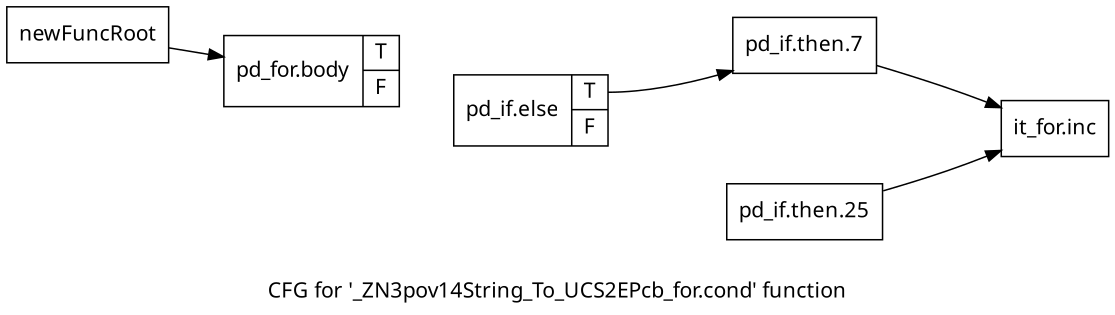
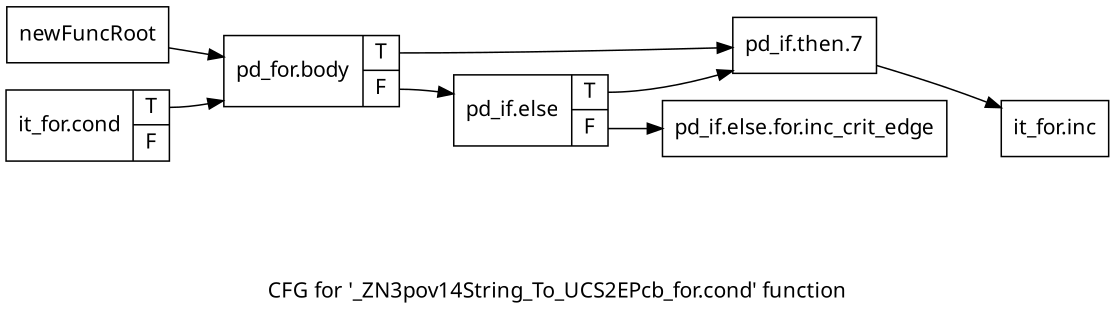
none -> (558, 51)
none -> (419, 90)
none -> (88, 126)
none -> (805, 129)
(805, 212) -> none
